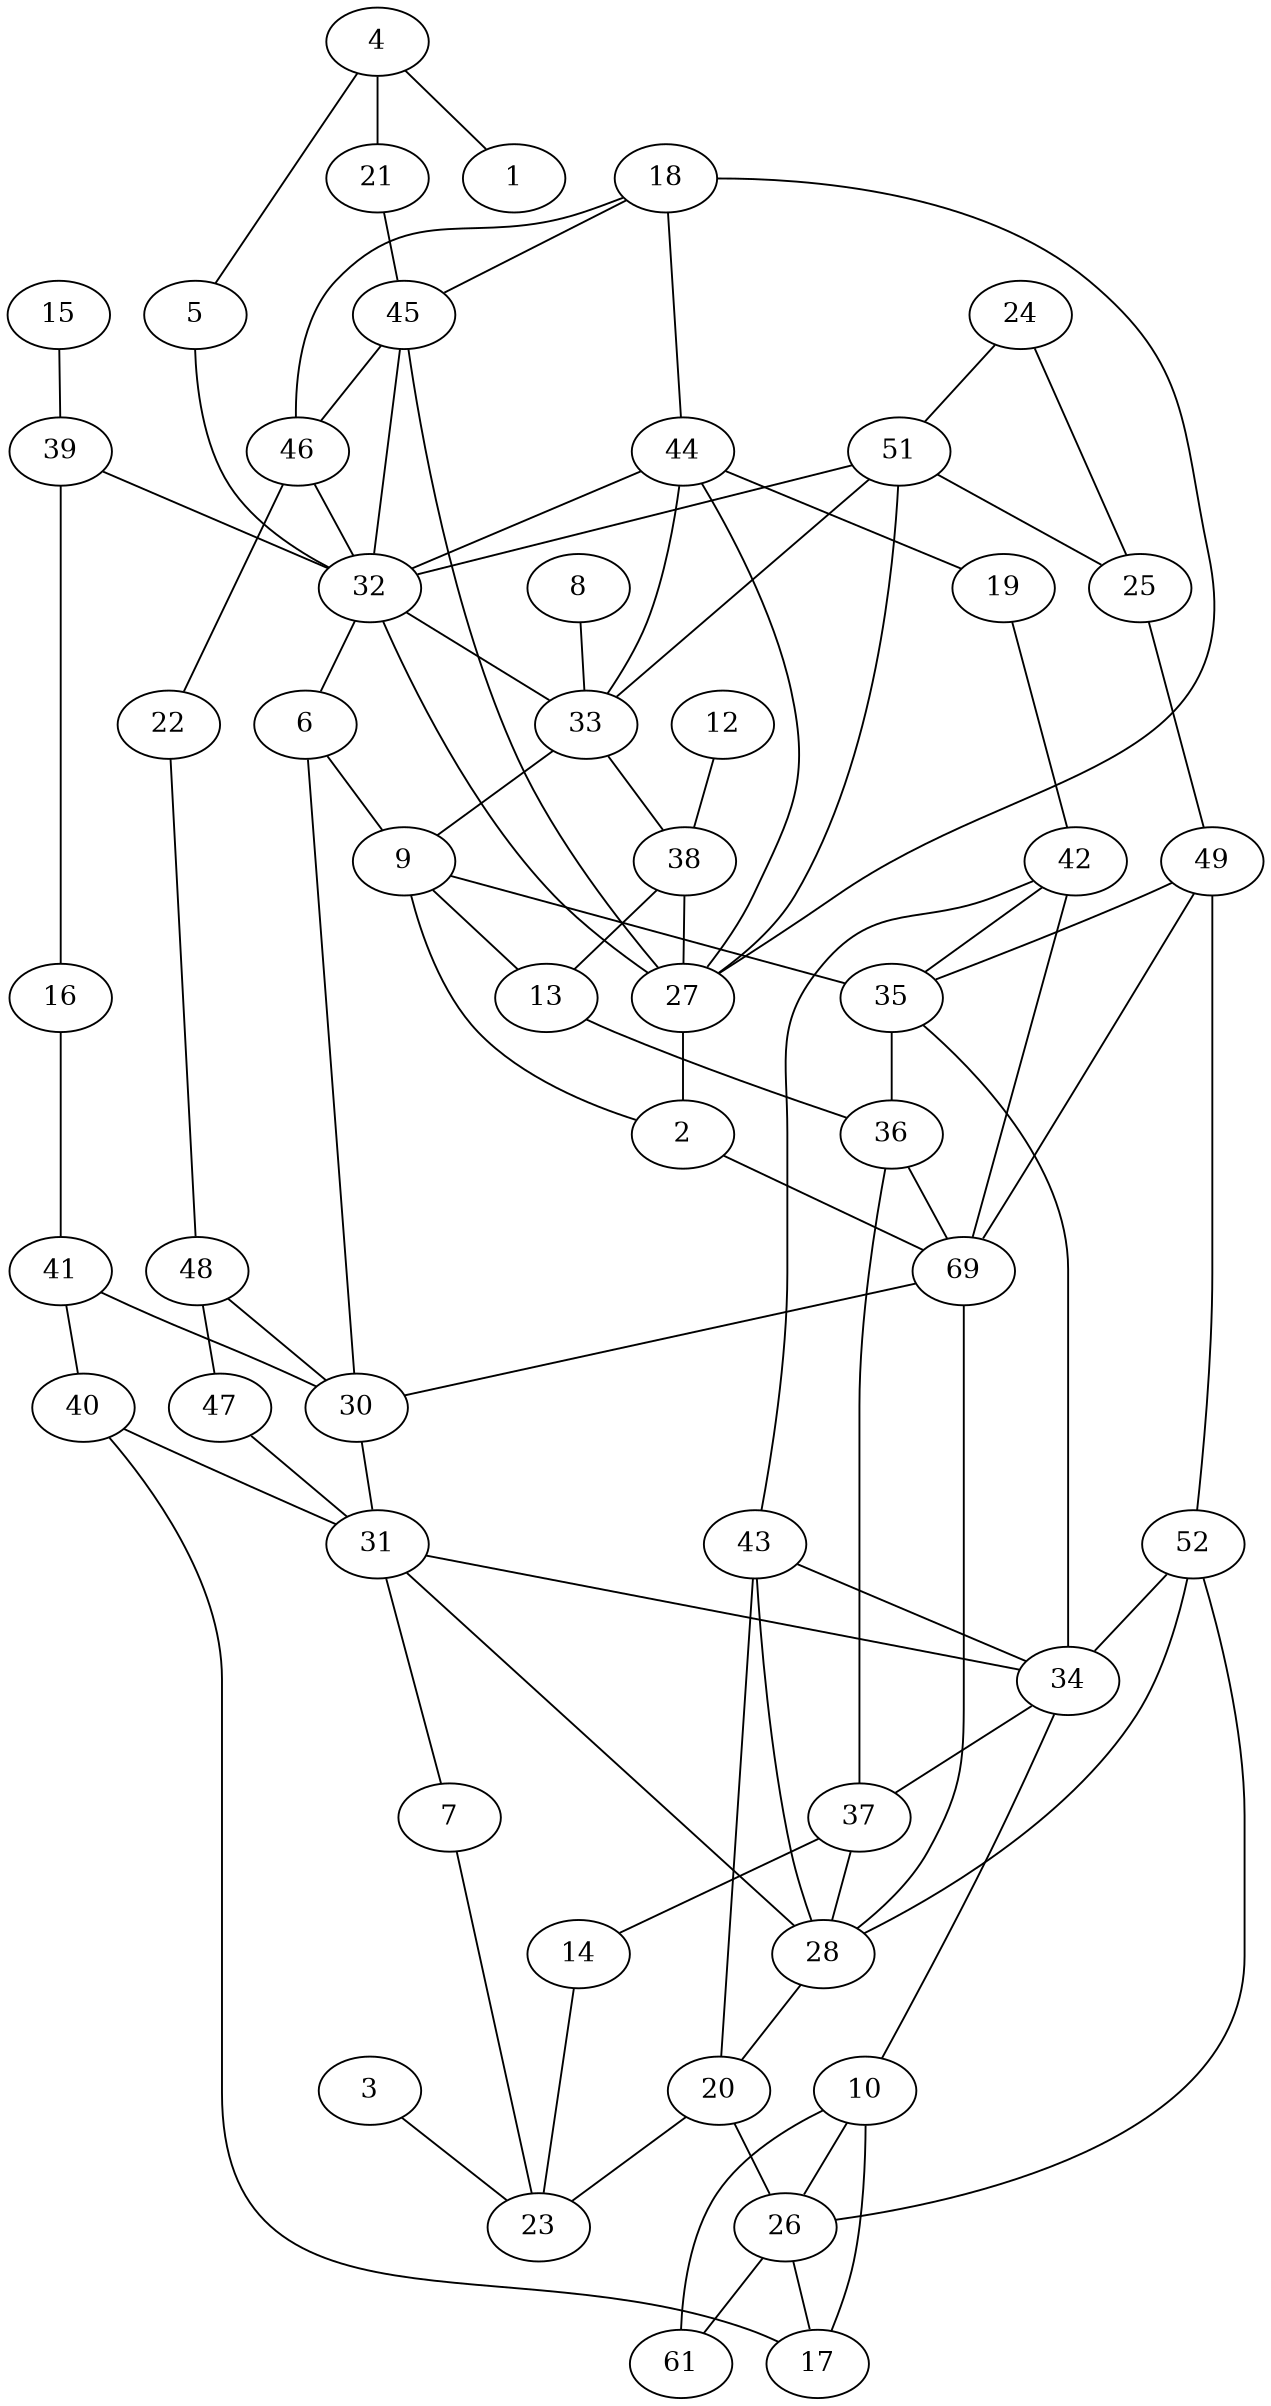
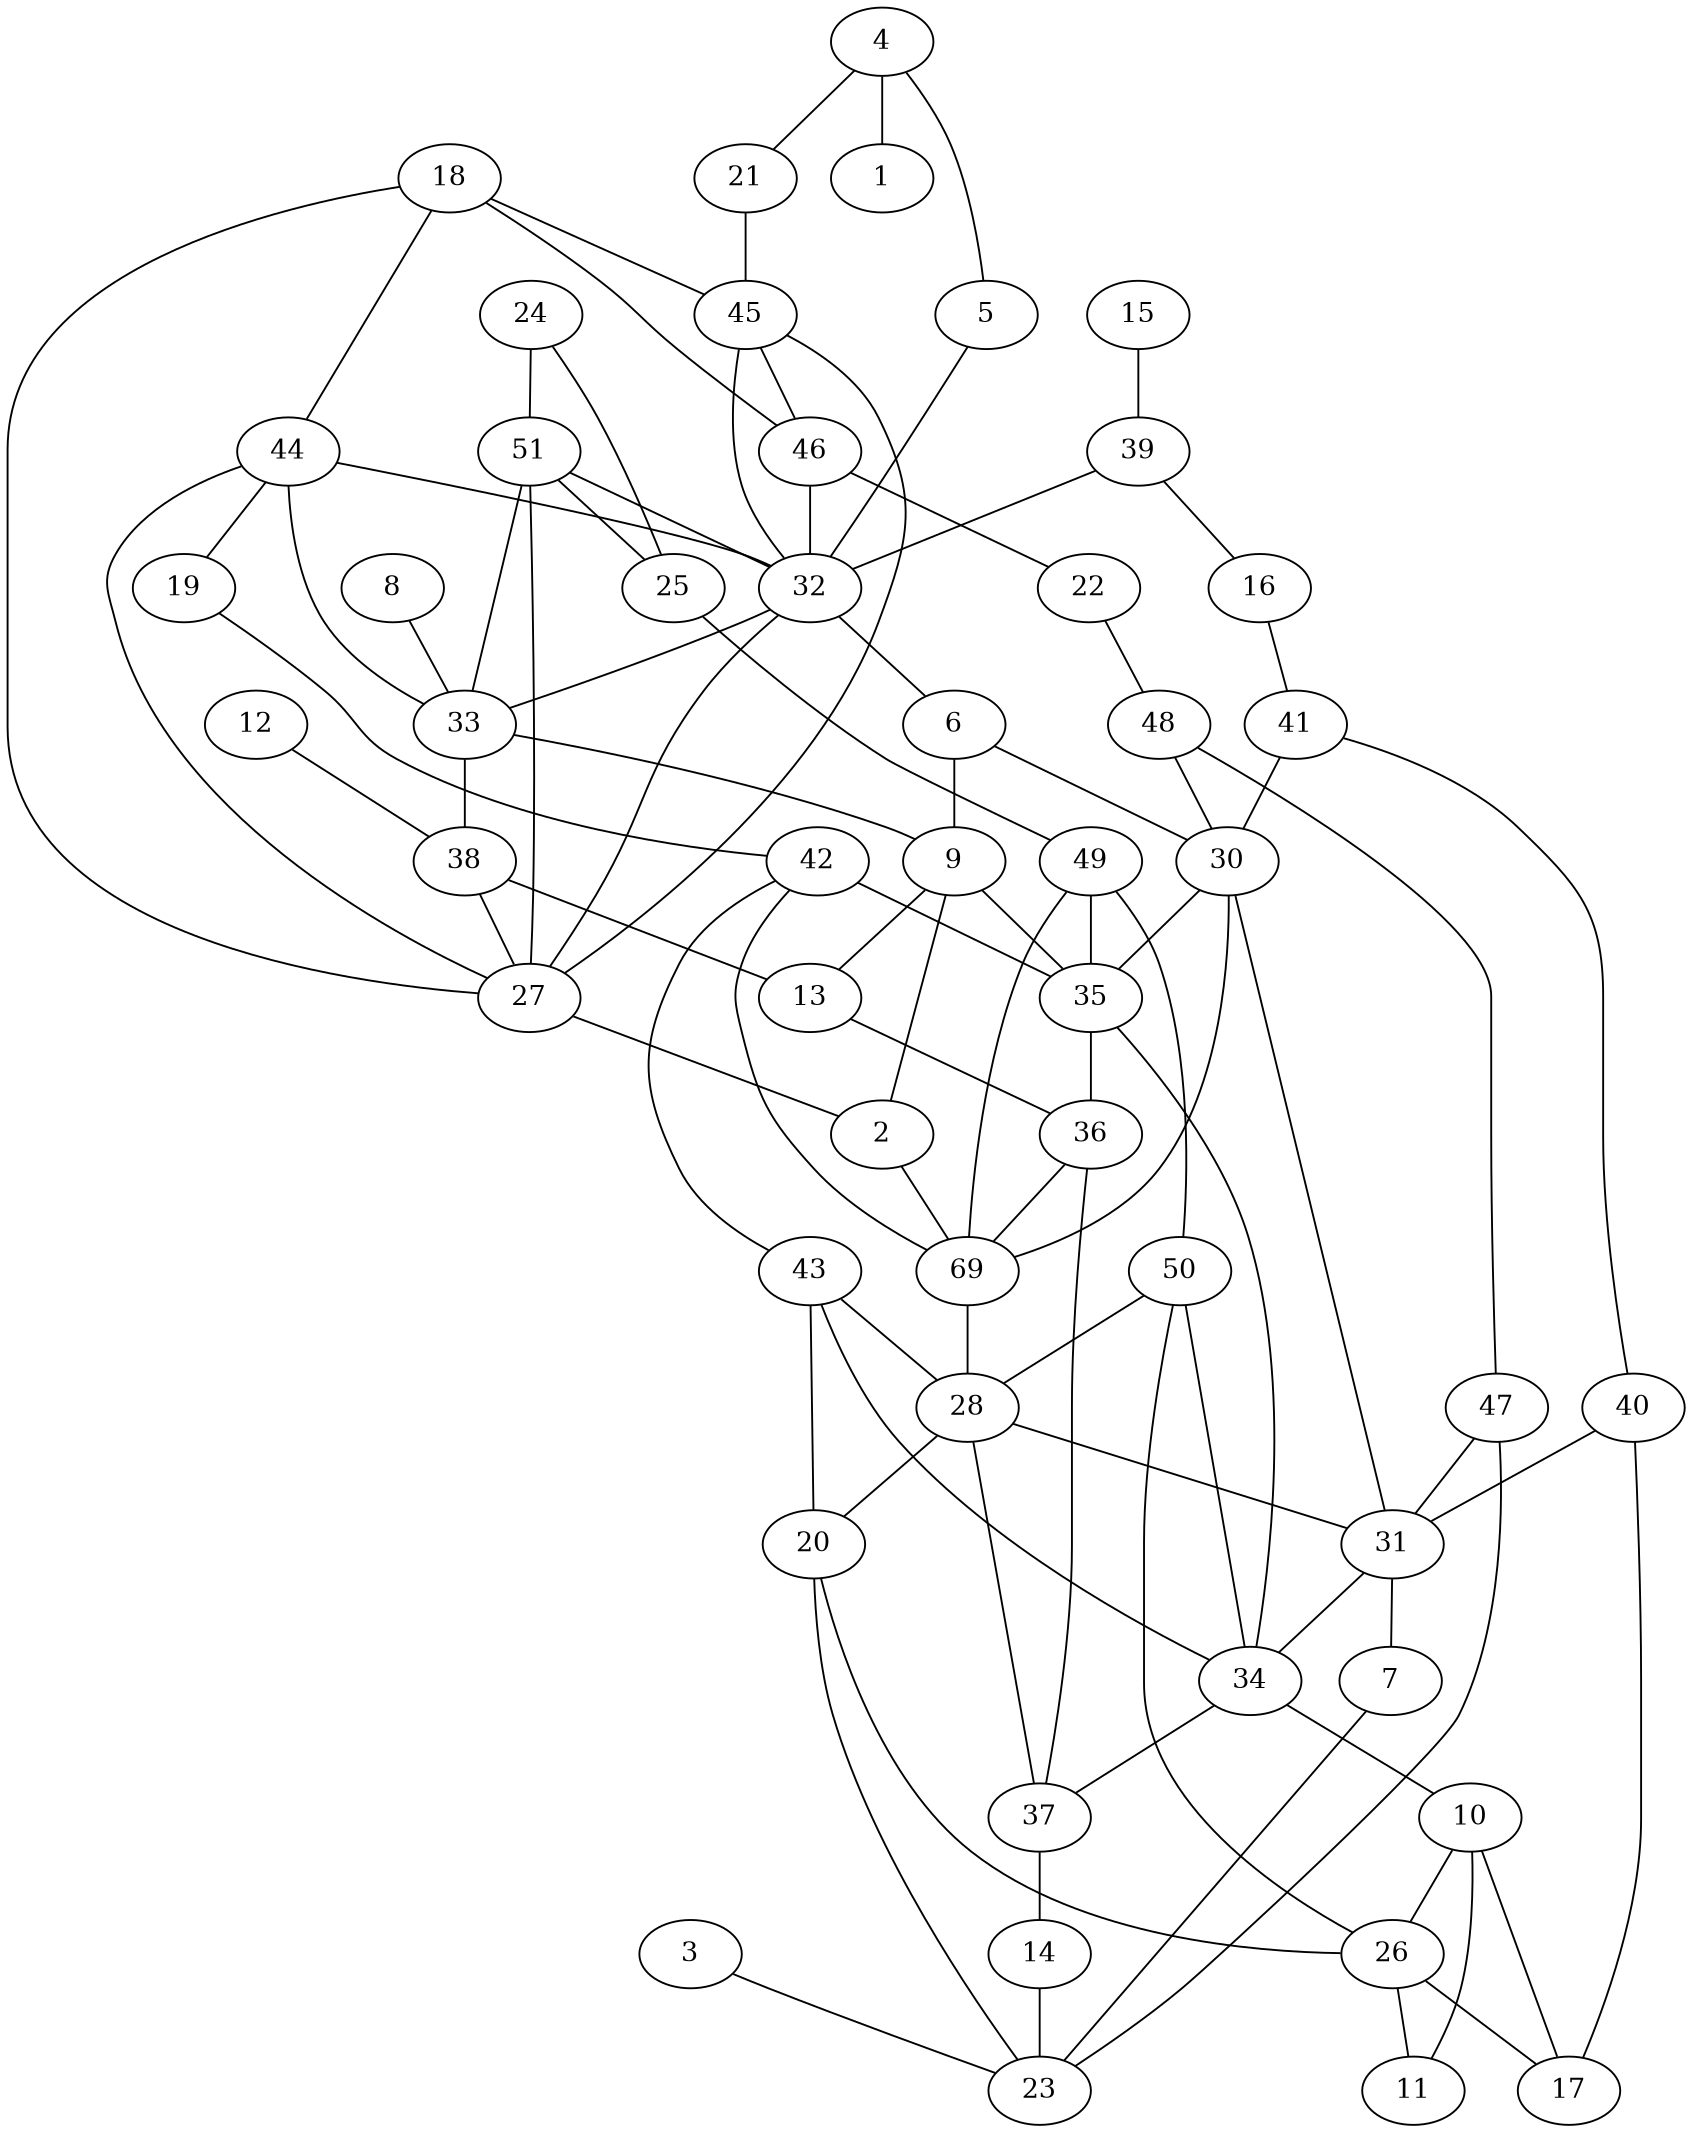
none -> (1159, 929)
(1193, 1544) -> (1180, 1271)
none -> (1378, 1805)
(681, 2364) -> (1413, 2091)
